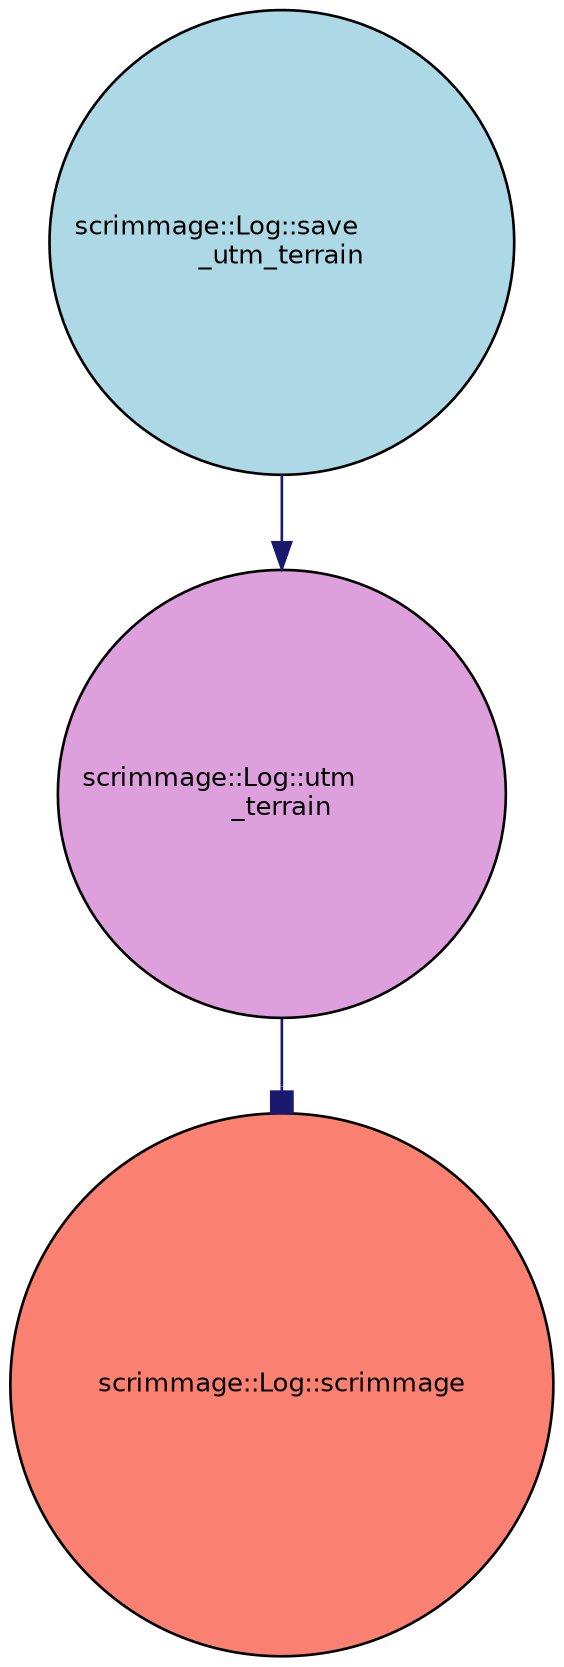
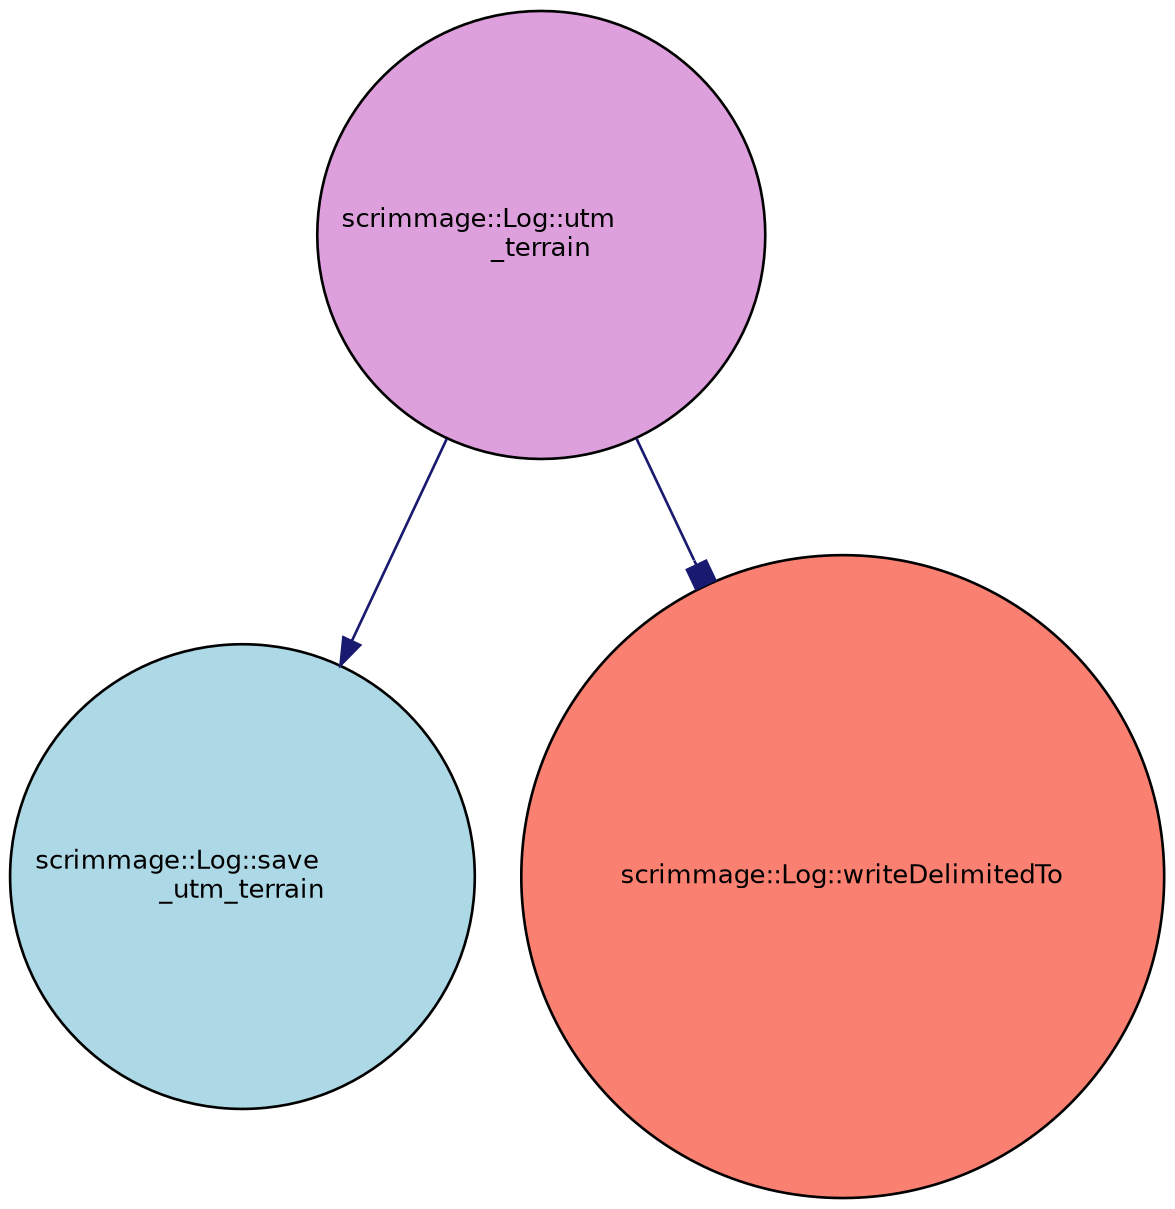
(282, 508) -> (399, 540)
(282, 1385) -> (843, 877)
